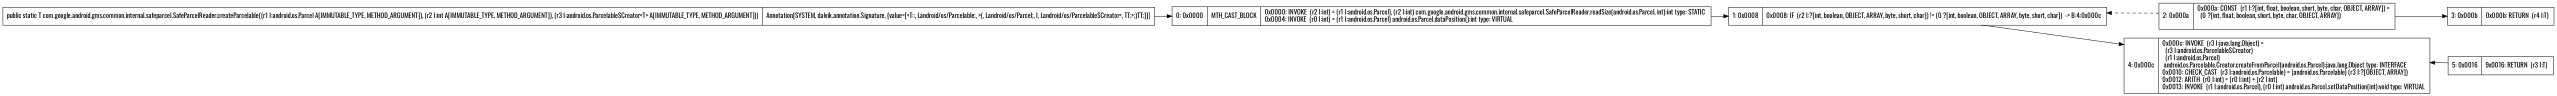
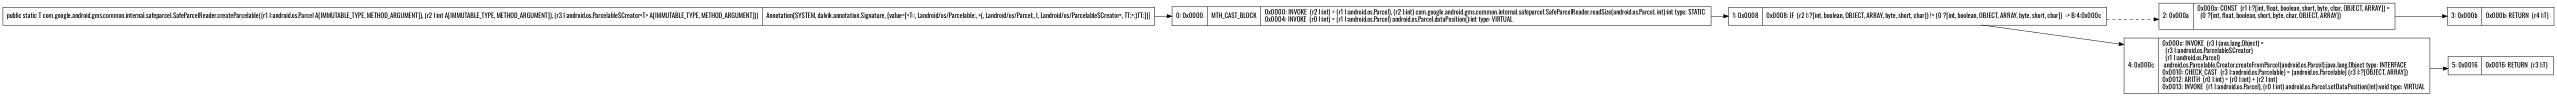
(2135, 13) -> (2130, 19)
(2442, 63) -> (2437, 69)
(2517, 65) -> (2517, 65)
